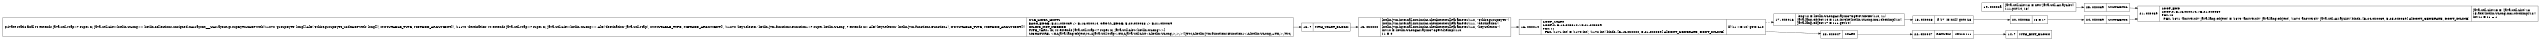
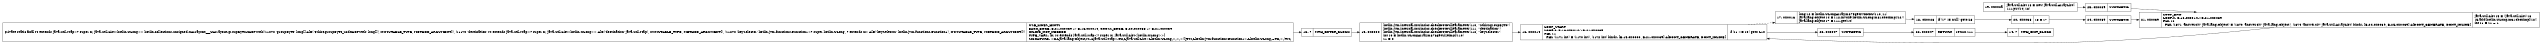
(1332, 27) -> (1332, 32)
(1850, 34) -> (1851, 32)
none -> (2022, 43)
